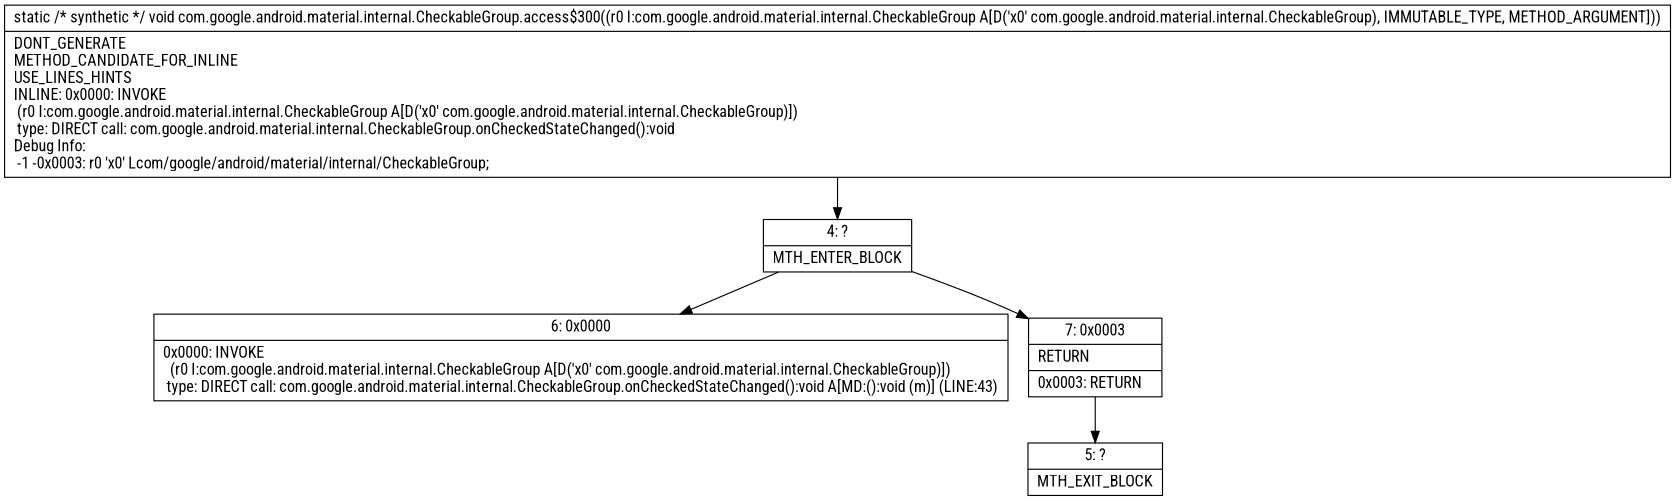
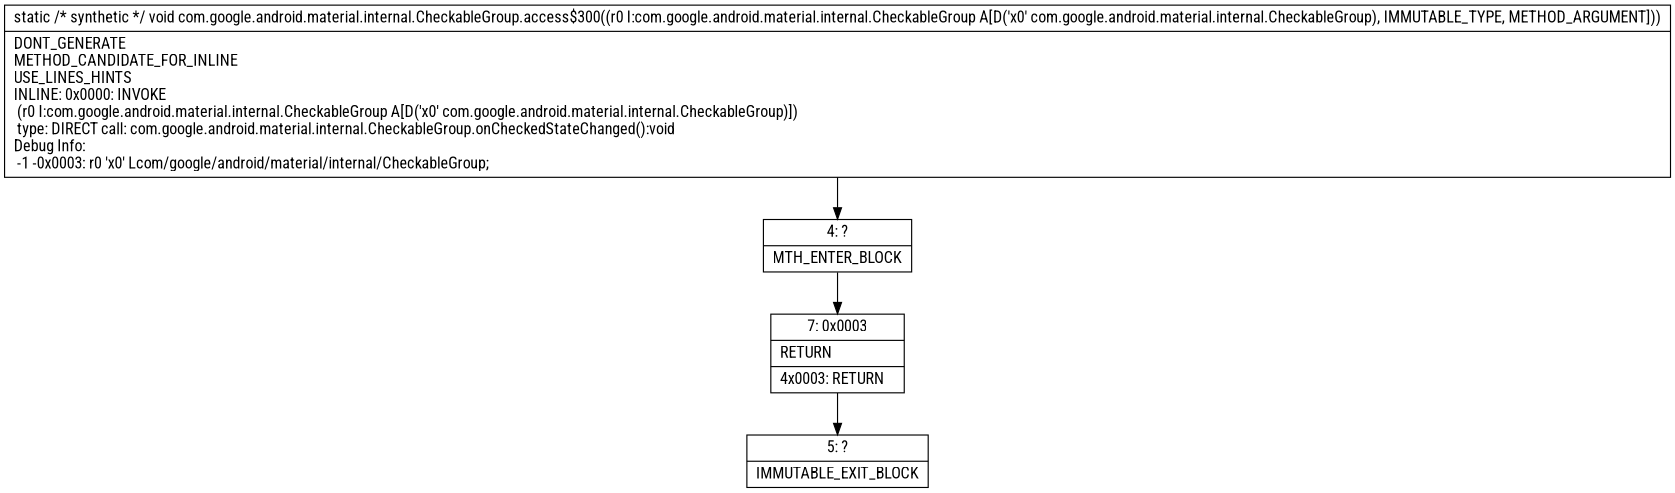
(581, 357) -> none
(1095, 383) -> (838, 379)
(1095, 482) -> (838, 474)
